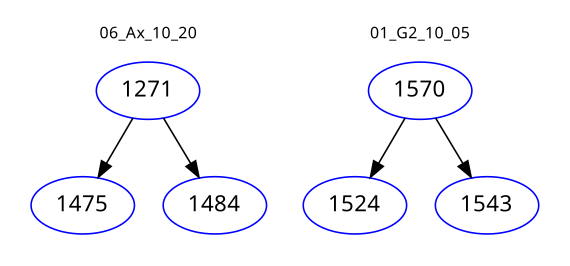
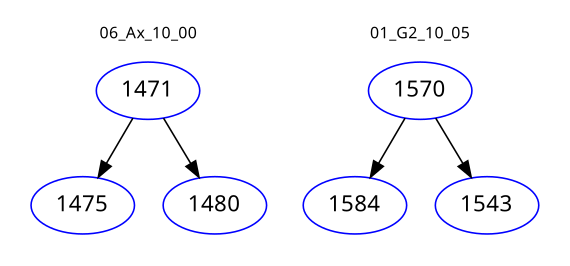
(149, 34) -> (149, 34)
(148, 91) -> (148, 91)
(215, 205) -> (215, 205)
(355, 205) -> (355, 205)
